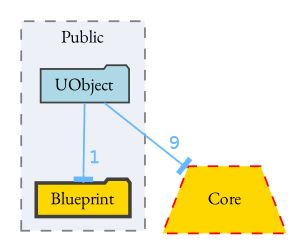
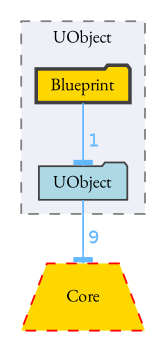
(83, 38) -> (83, 38)
(84, 138) -> (83, 130)
